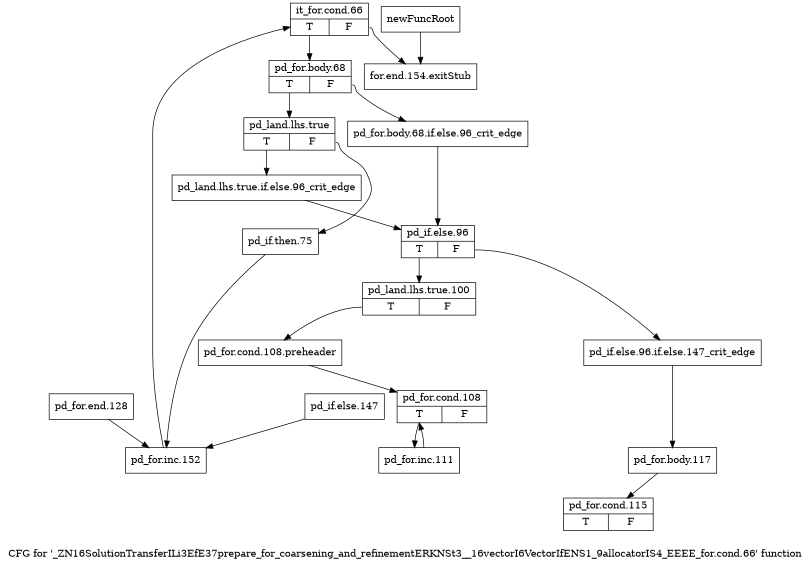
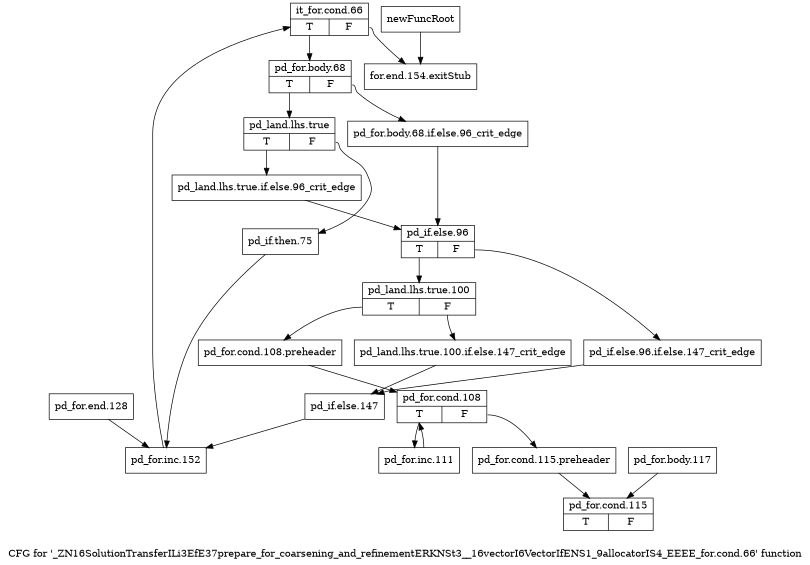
none -> (463, 353)
(673, 403) -> (484, 378)
none -> (544, 460)
